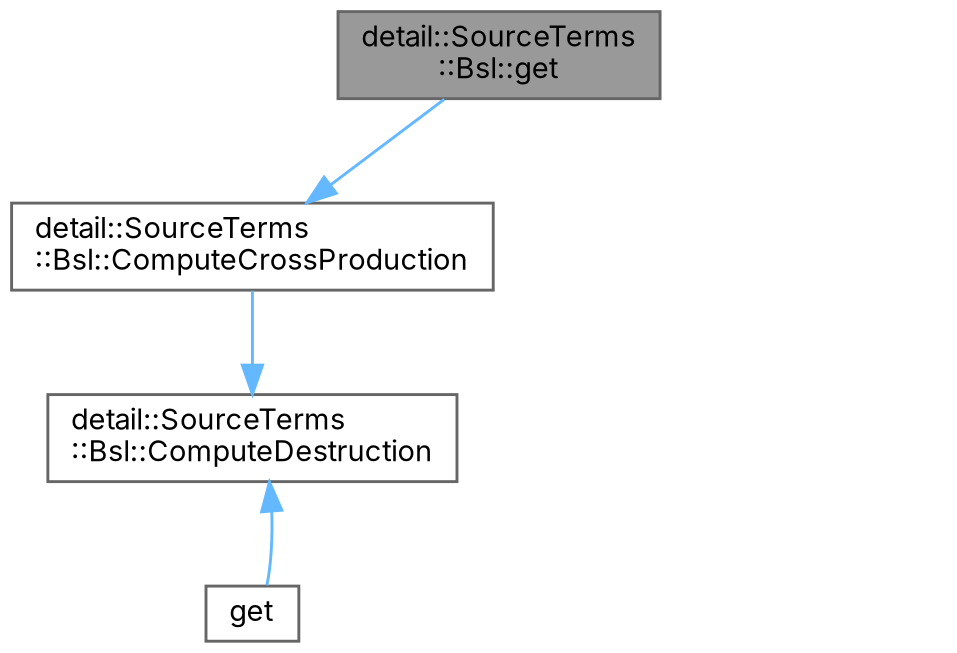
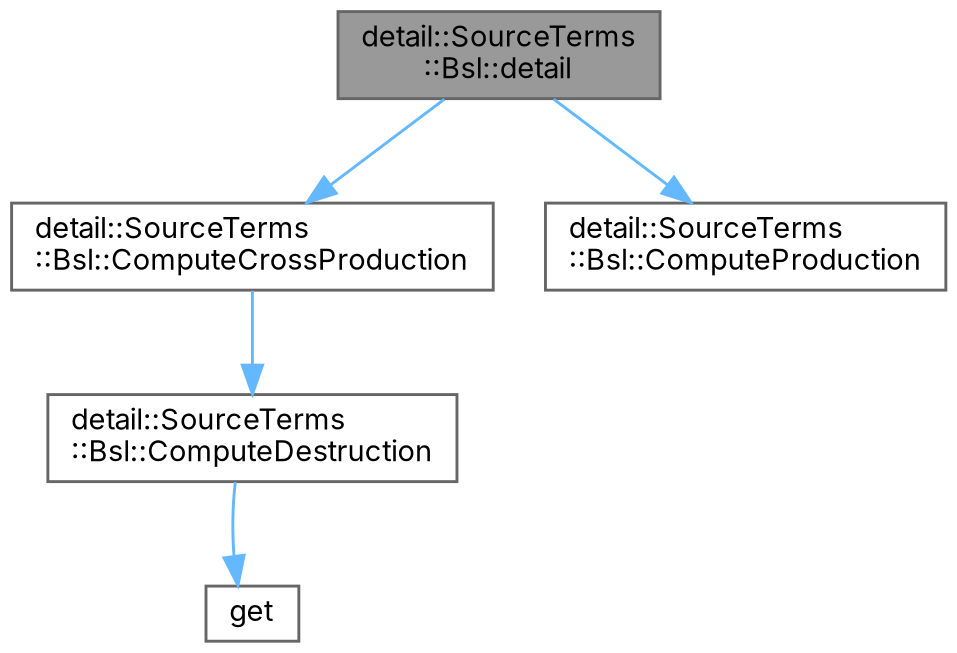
(499, 55) -> (499, 55)
none -> (746, 247)
(271, 548) -> (233, 519)
